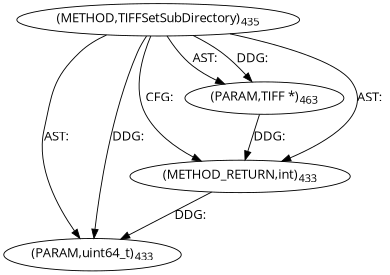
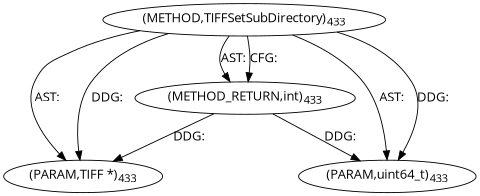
(250, 18) -> (337, 18)
(309, 97) -> (128, 175)
(254, 133) -> (168, 136)
